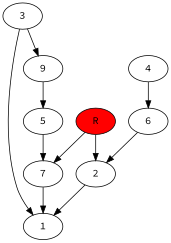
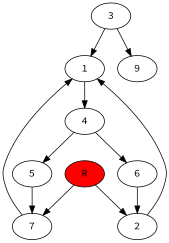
(43, 91) -> (61, 145)
none -> (85, 91)
